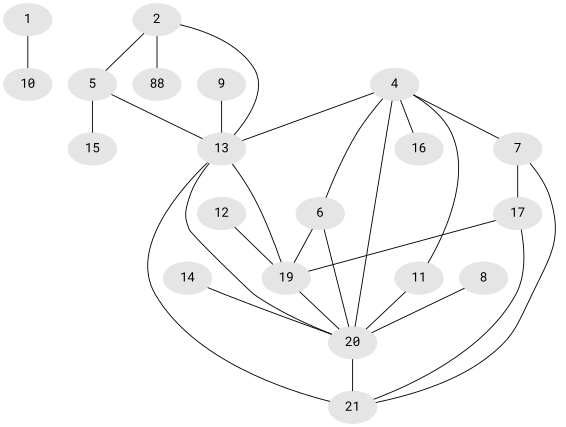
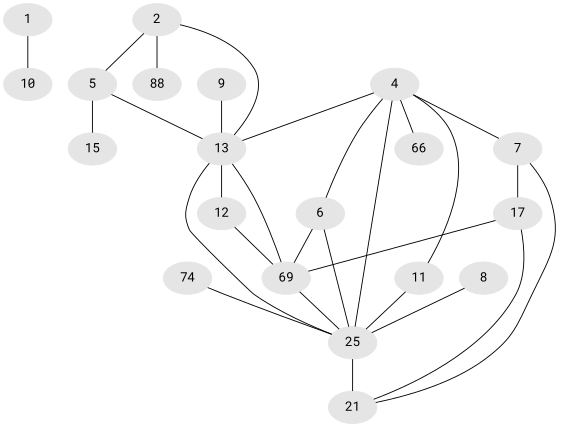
(419, 149) -> (419, 149)
(188, 278) -> (188, 278)
(286, 278) -> (286, 278)
(172, 318) -> (222, 181)
(353, 343) -> (353, 343)
